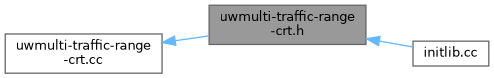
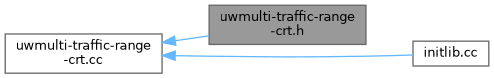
(396, 44) -> (294, 57)
